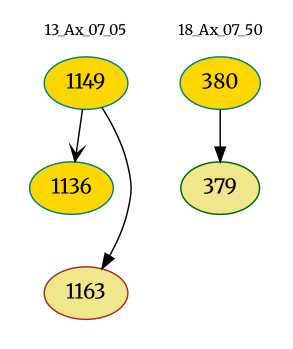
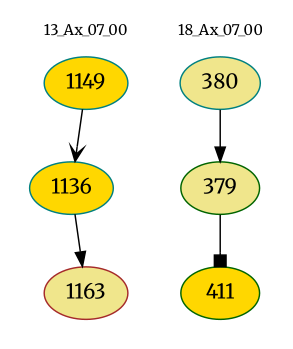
(86, 31) -> (86, 31)
(221, 31) -> (221, 31)
(220, 83) -> (220, 83)
(131, 181) -> (78, 233)
none -> (220, 293)
